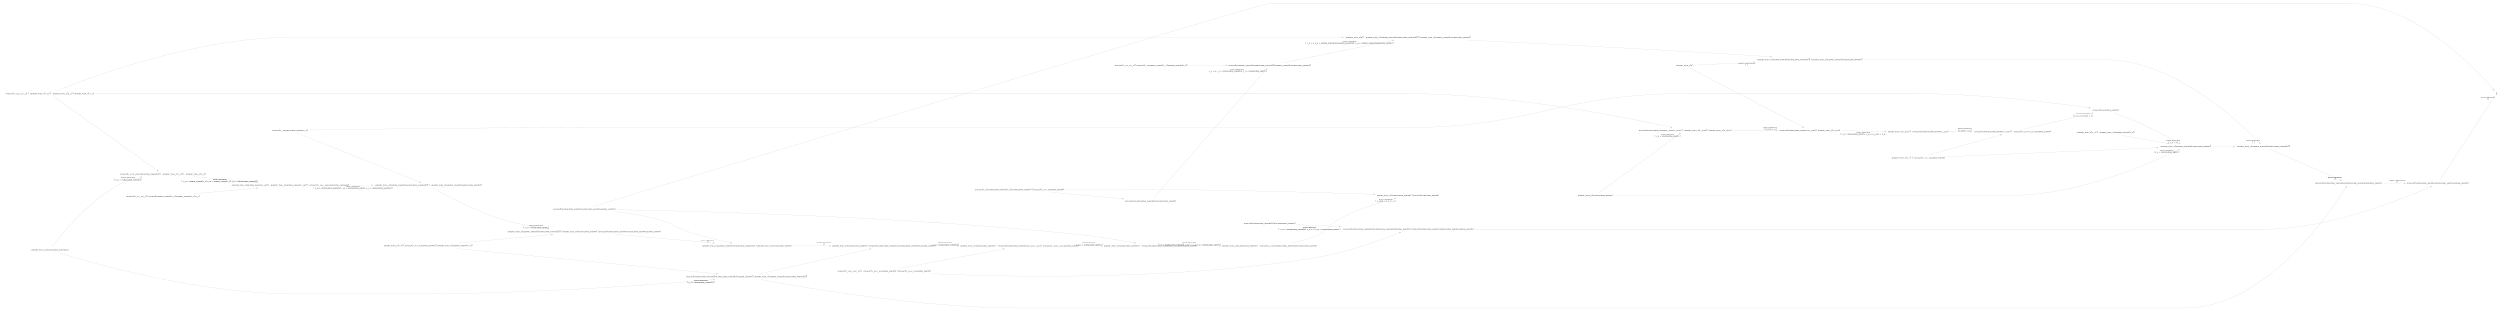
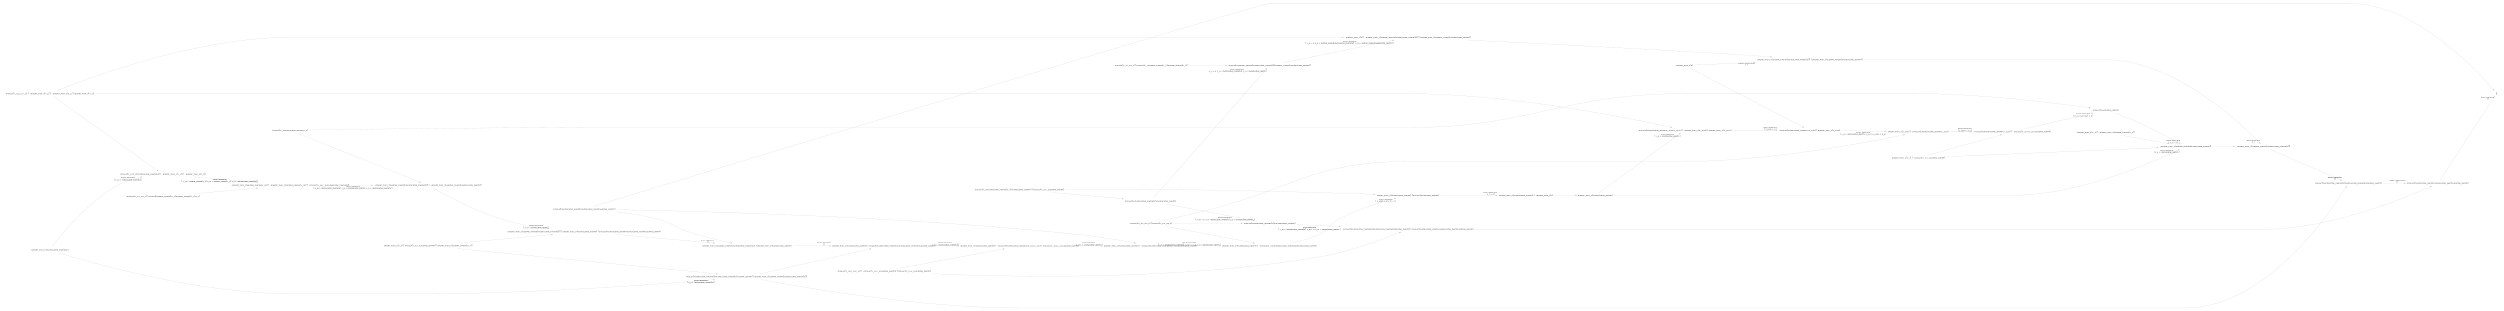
none -> (1526, 195)
none -> (1209, 212)
none -> (1151, 224)
